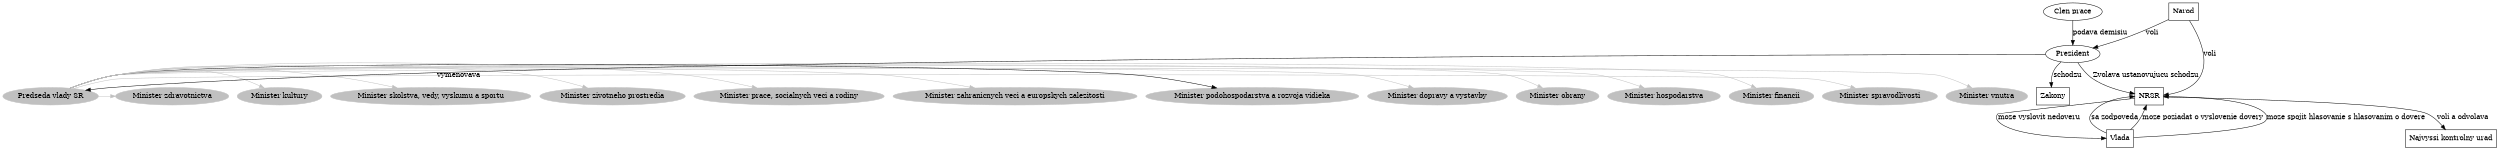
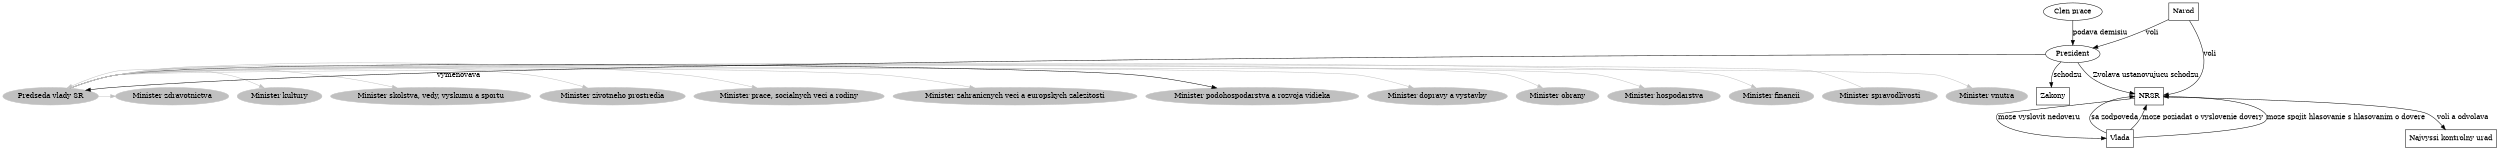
(962, 75) -> (967, 65)
